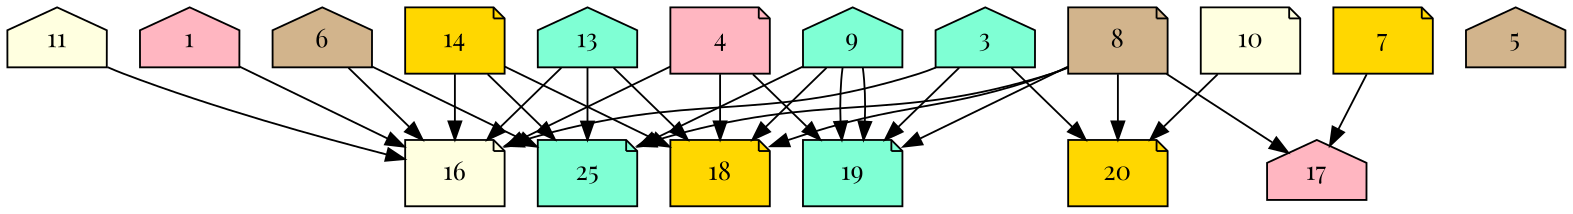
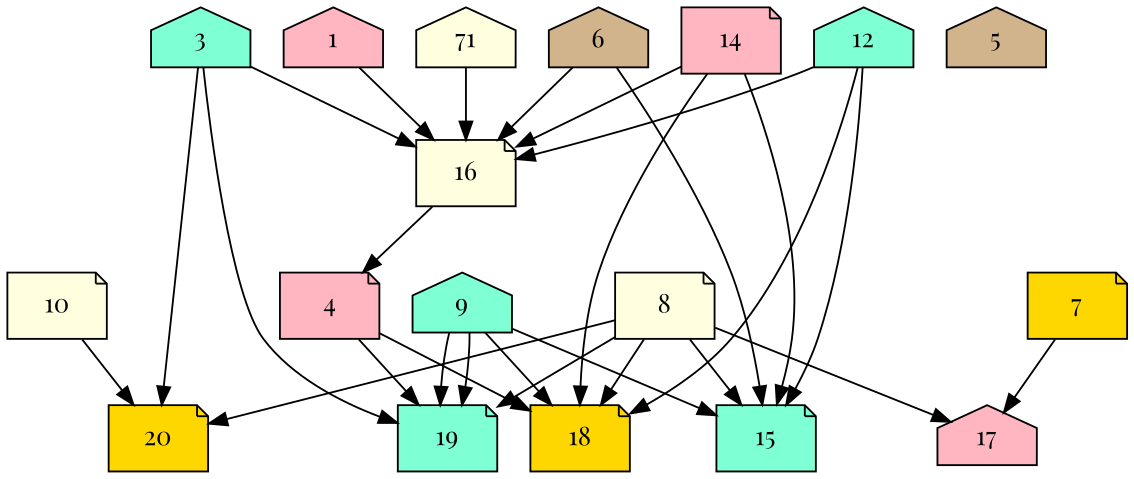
(57, 41) -> (466, 41)
(455, 41) -> (731, 41)
(587, 41) -> (864, 41)
(1118, 41) -> (665, 306)
(604, 99) -> (404, 233)
(587, 173) -> (766, 438)
